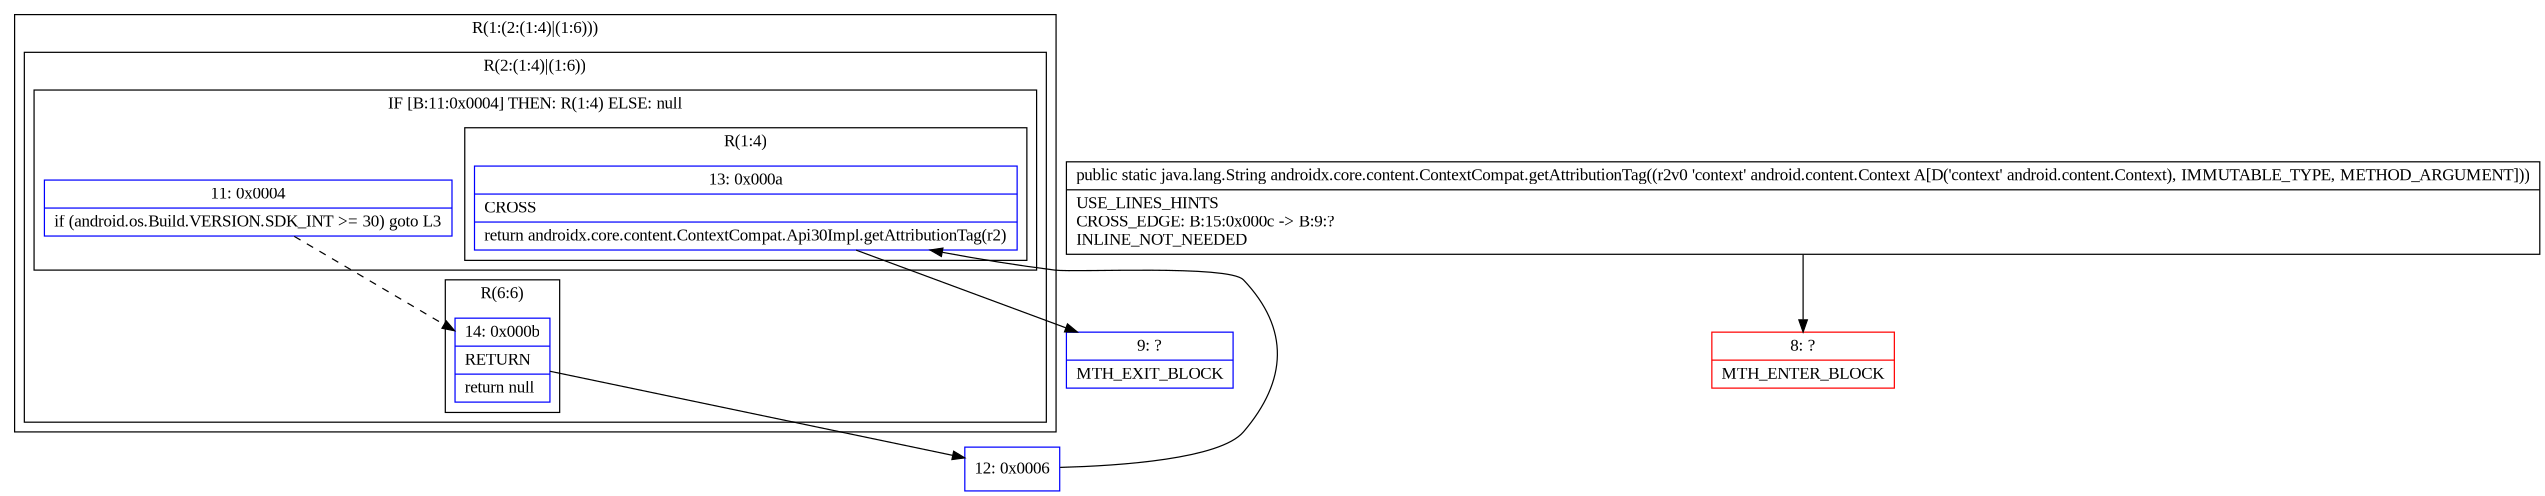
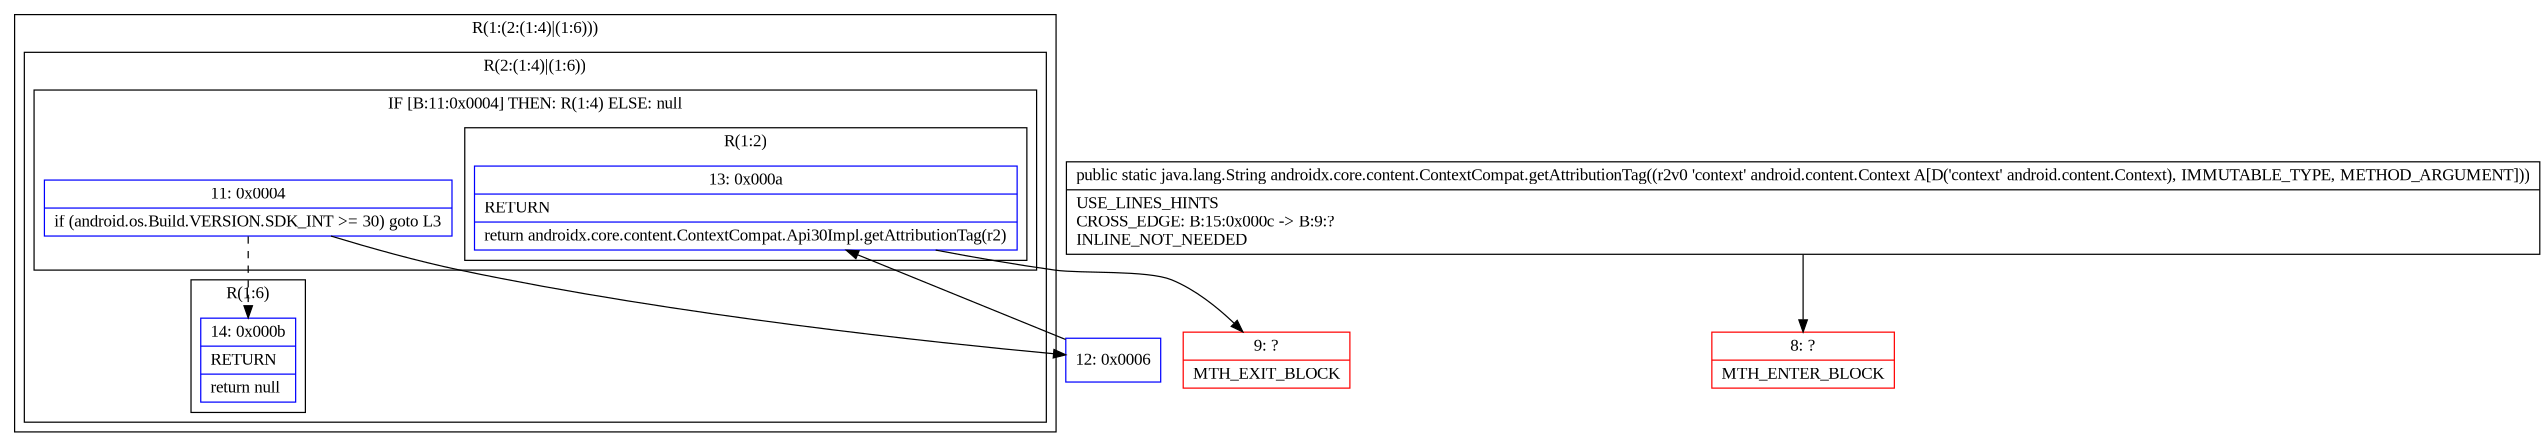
(746, 142) -> (746, 142)
(510, 207) -> (518, 207)
(502, 294) -> (248, 294)
(1150, 360) -> (1267, 360)
(751, 413) -> (689, 310)
